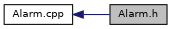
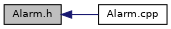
(97, 15) -> (85, 15)
